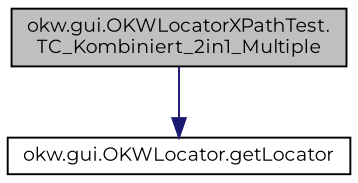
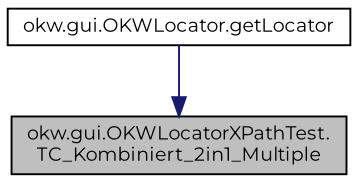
(179, 92) -> (179, 71)
